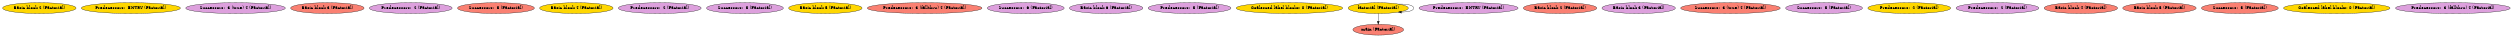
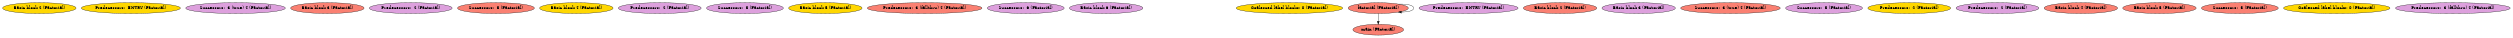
(1190, 8) -> none
(1378, 8) -> (1378, 8)
